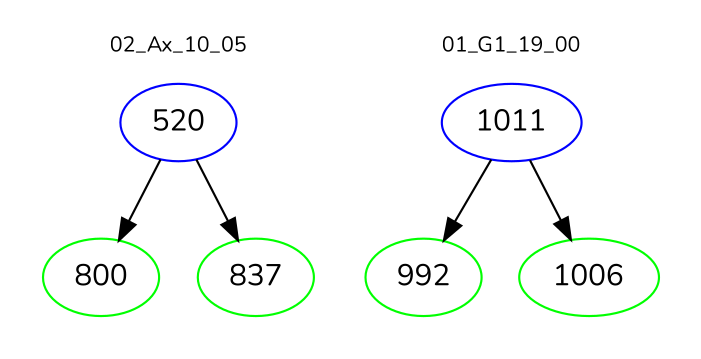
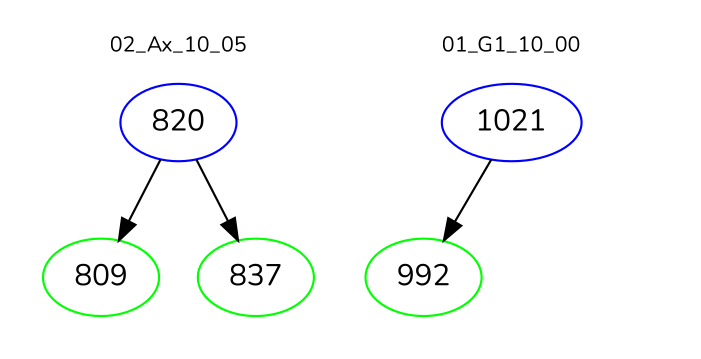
(512, 46) -> (512, 46)
(178, 123) -> (178, 123)
(512, 123) -> (512, 123)
(101, 277) -> (101, 277)
(589, 277) -> none
